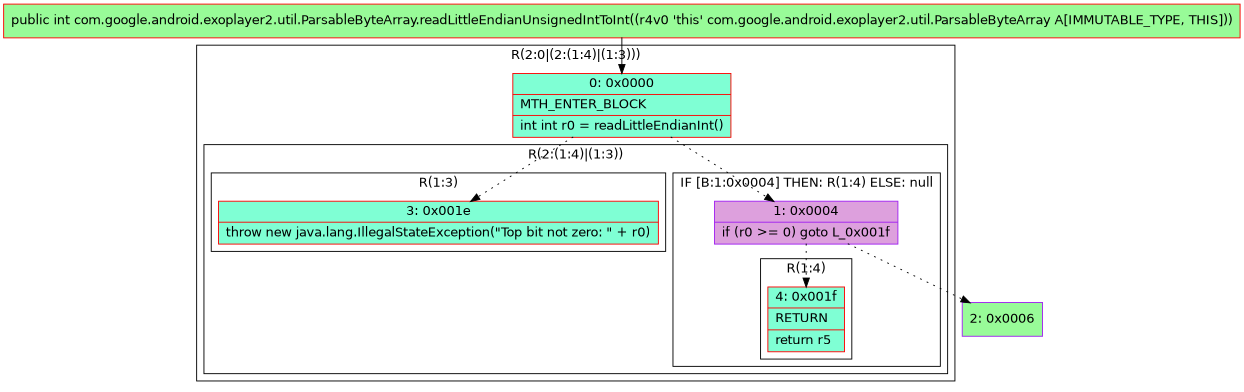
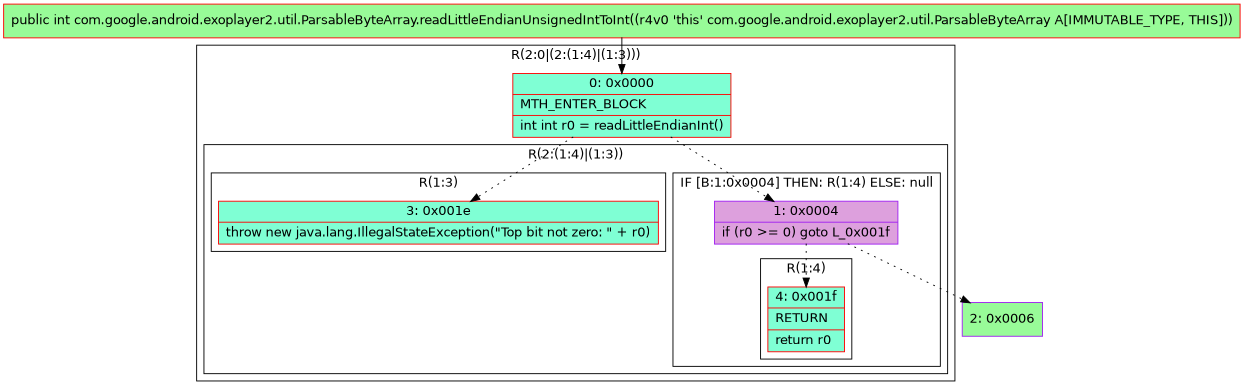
(803, 340) -> (803, 340)
